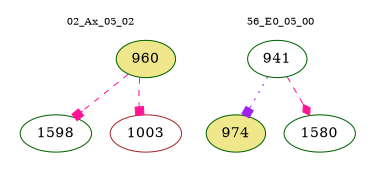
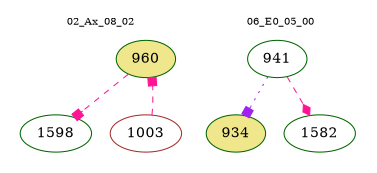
(101, 22) -> (101, 22)
(281, 22) -> (281, 22)
(139, 91) -> (153, 102)
(236, 133) -> (236, 133)
(320, 133) -> (320, 133)
